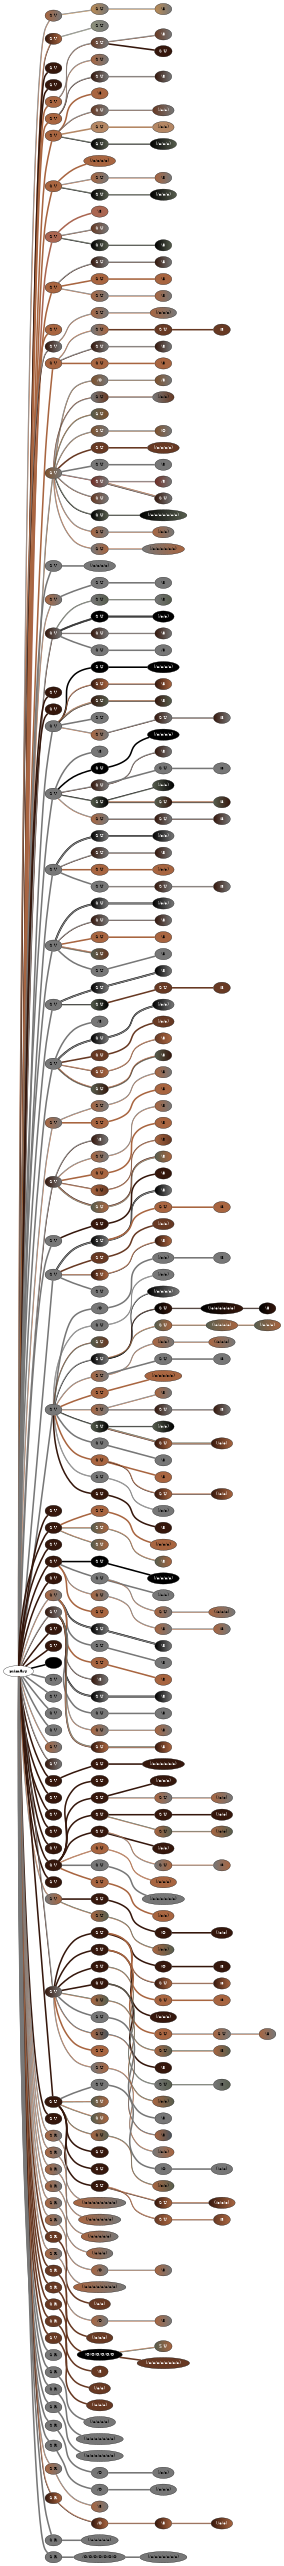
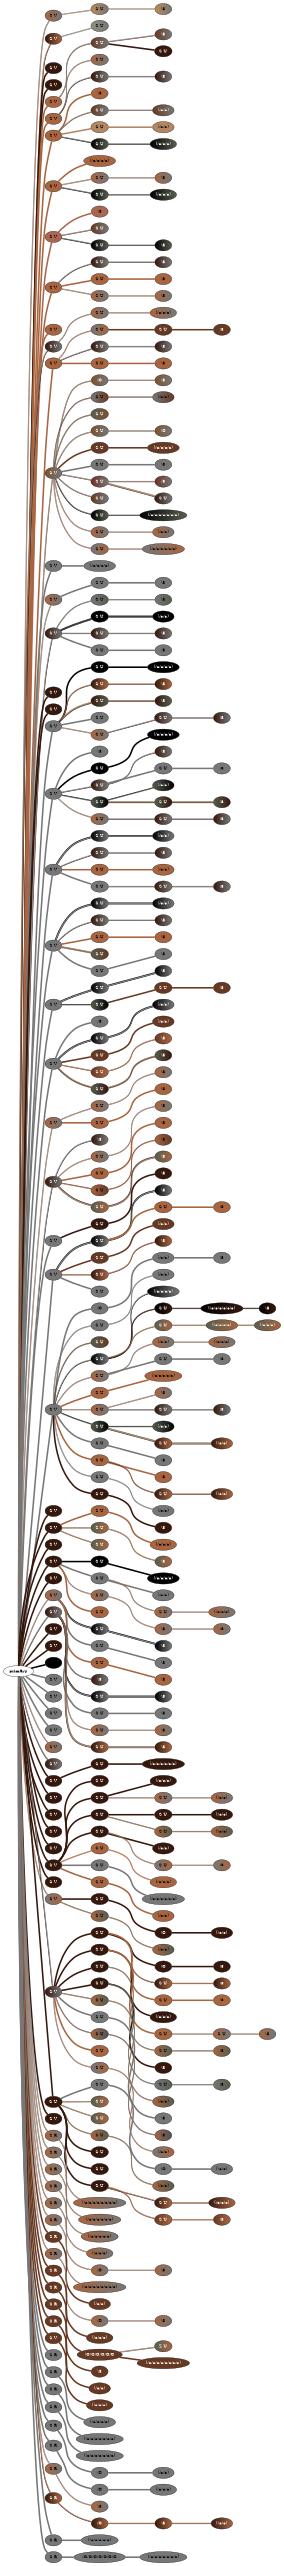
(100, 2355) -> (100, 2355)
